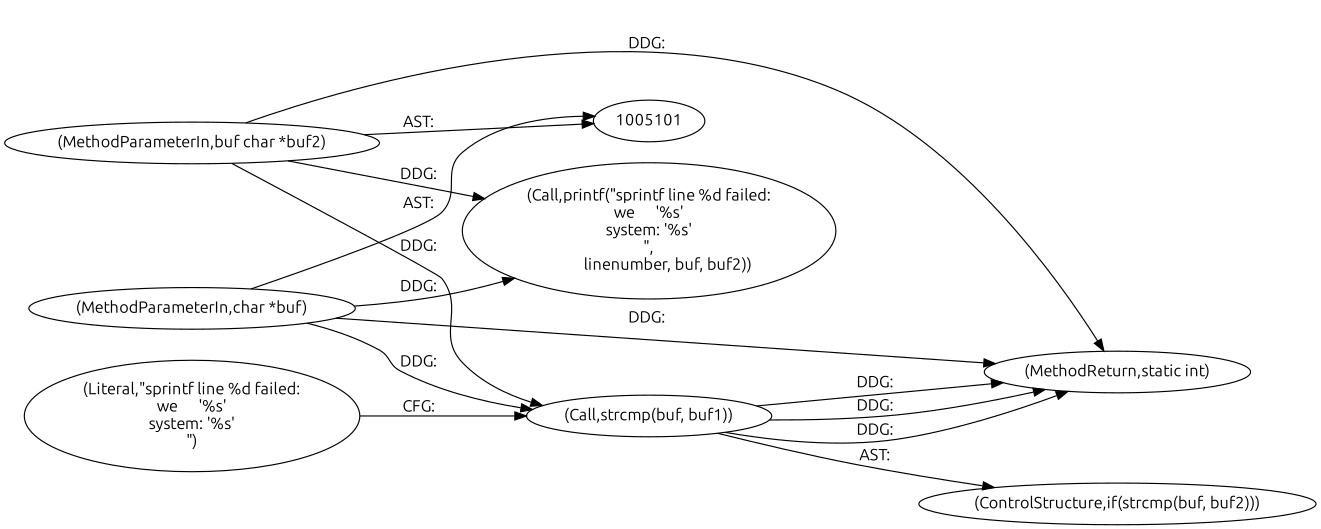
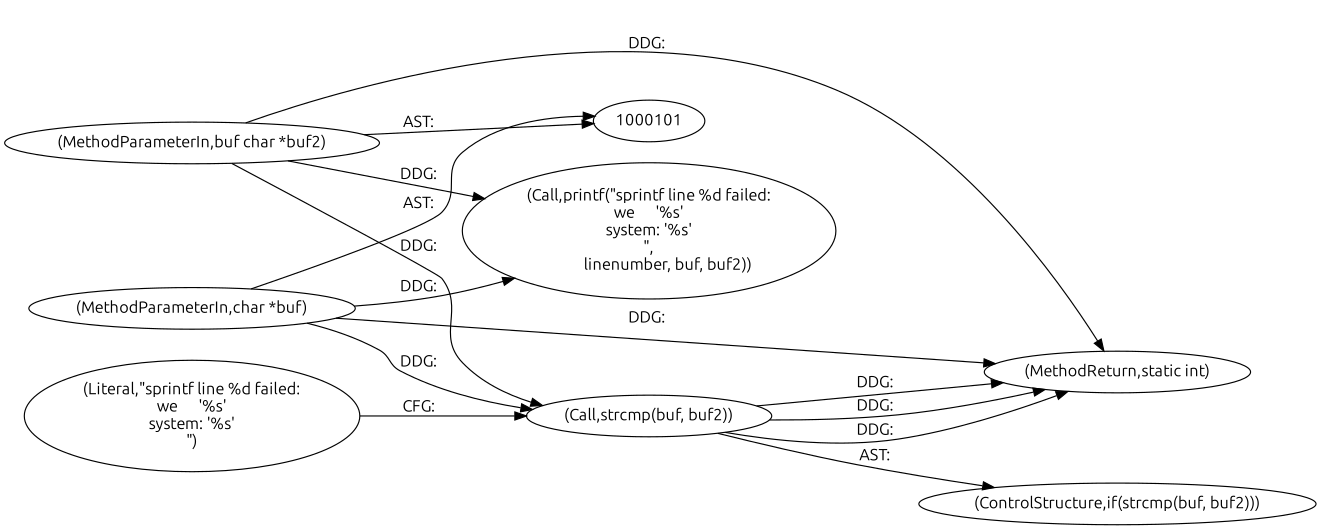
(649, 121) -> (649, 121)
(649, 416) -> (649, 416)
